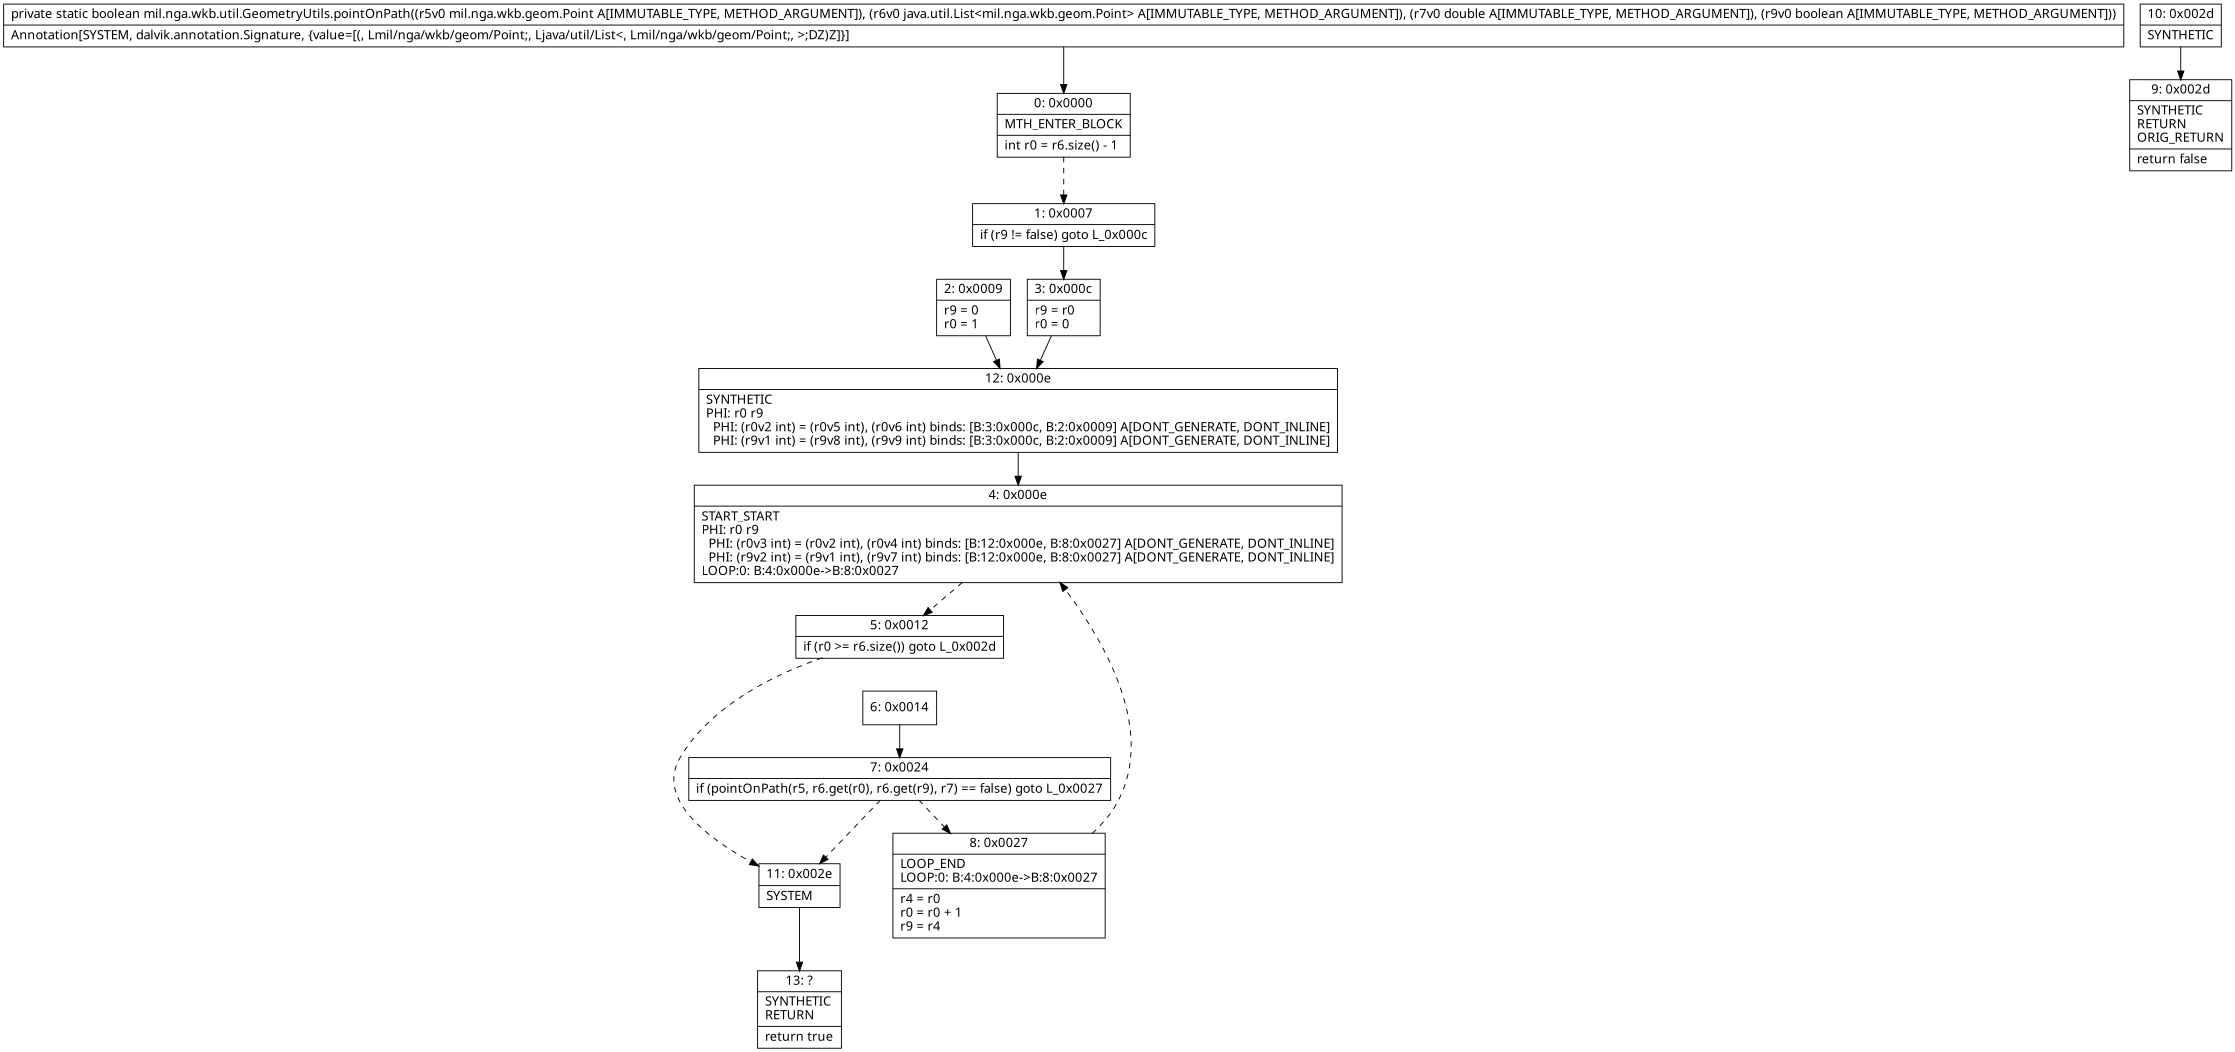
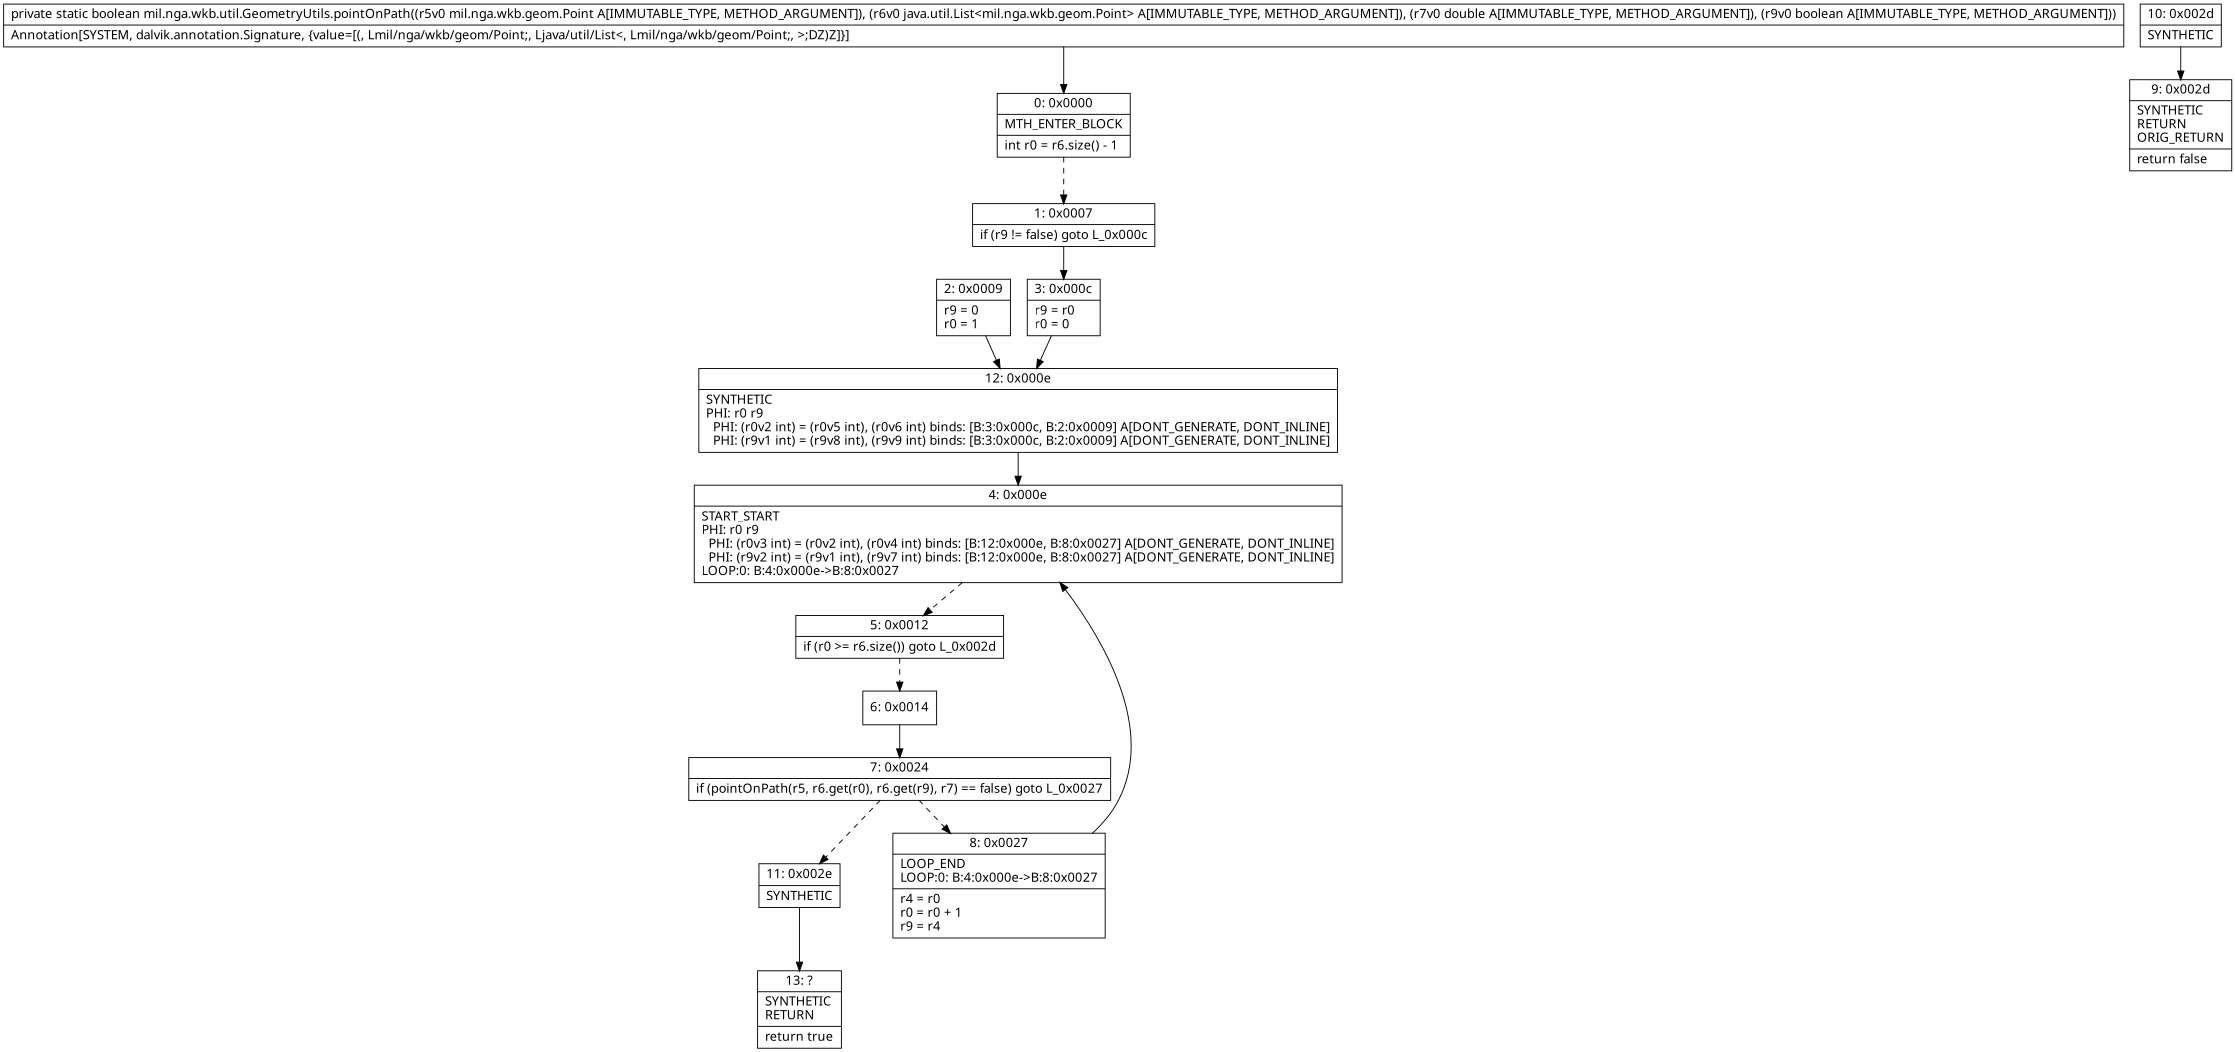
(1126, 710) -> (1126, 710)
(691, 742) -> (900, 670)
(790, 896) -> (799, 896)
